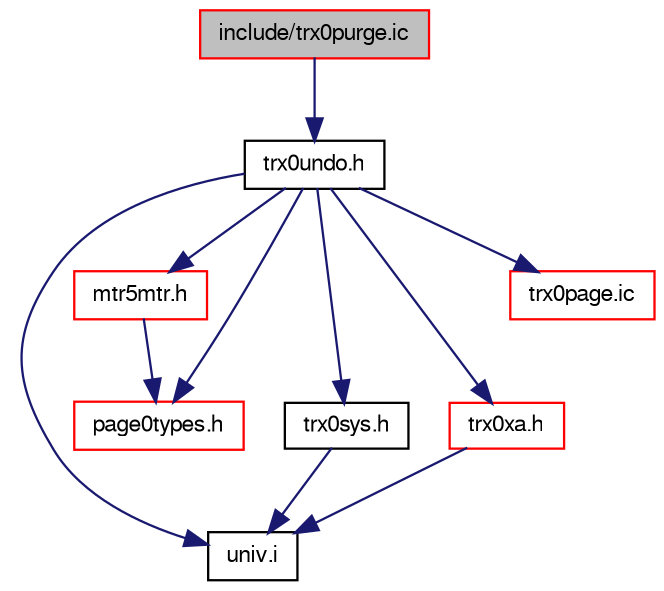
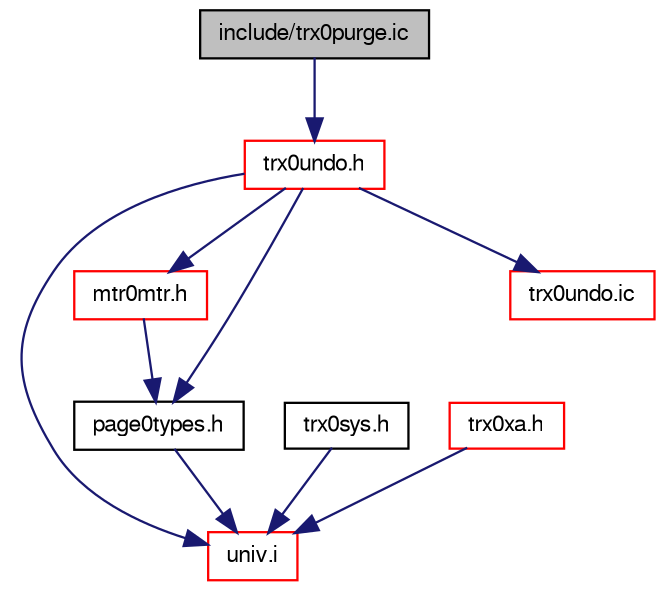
(315, 34) -> (315, 34)
(315, 165) -> (315, 165)
(329, 284) -> none
(404, 286) -> none
(141, 295) -> (141, 295)
(582, 295) -> (582, 295)
(159, 426) -> (159, 426)
none -> (199, 482)
(253, 556) -> (253, 556)
